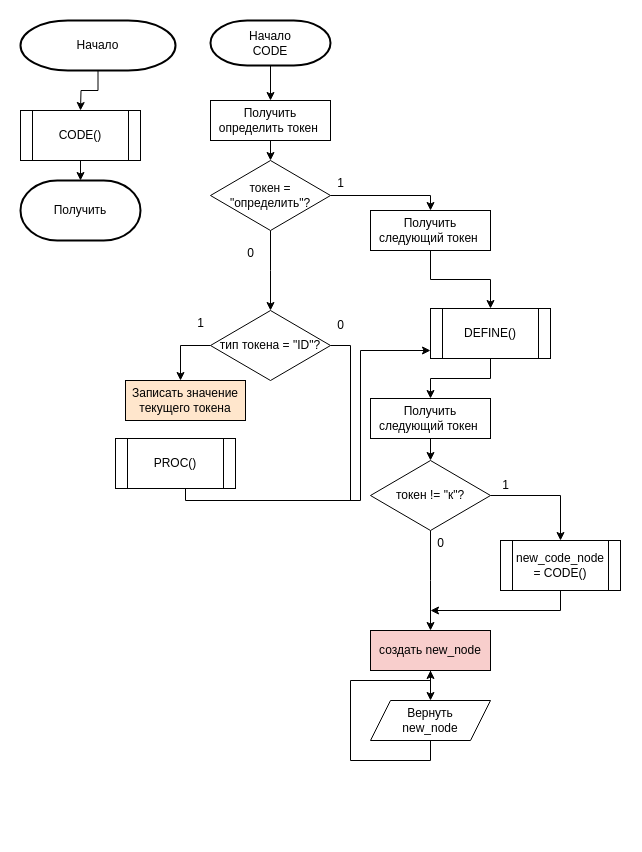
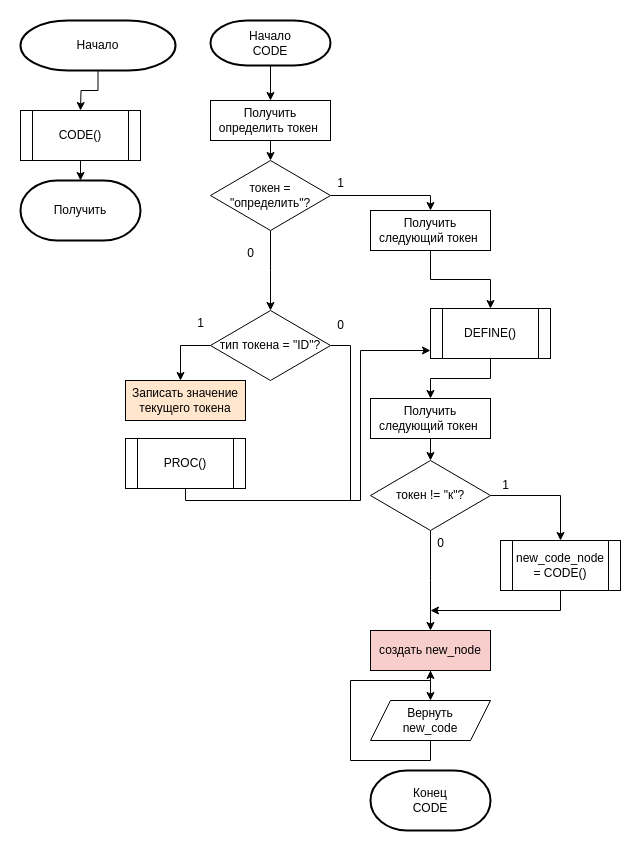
(176, 464) -> (186, 464)
(431, 721) -> (431, 721)
none -> (431, 801)
